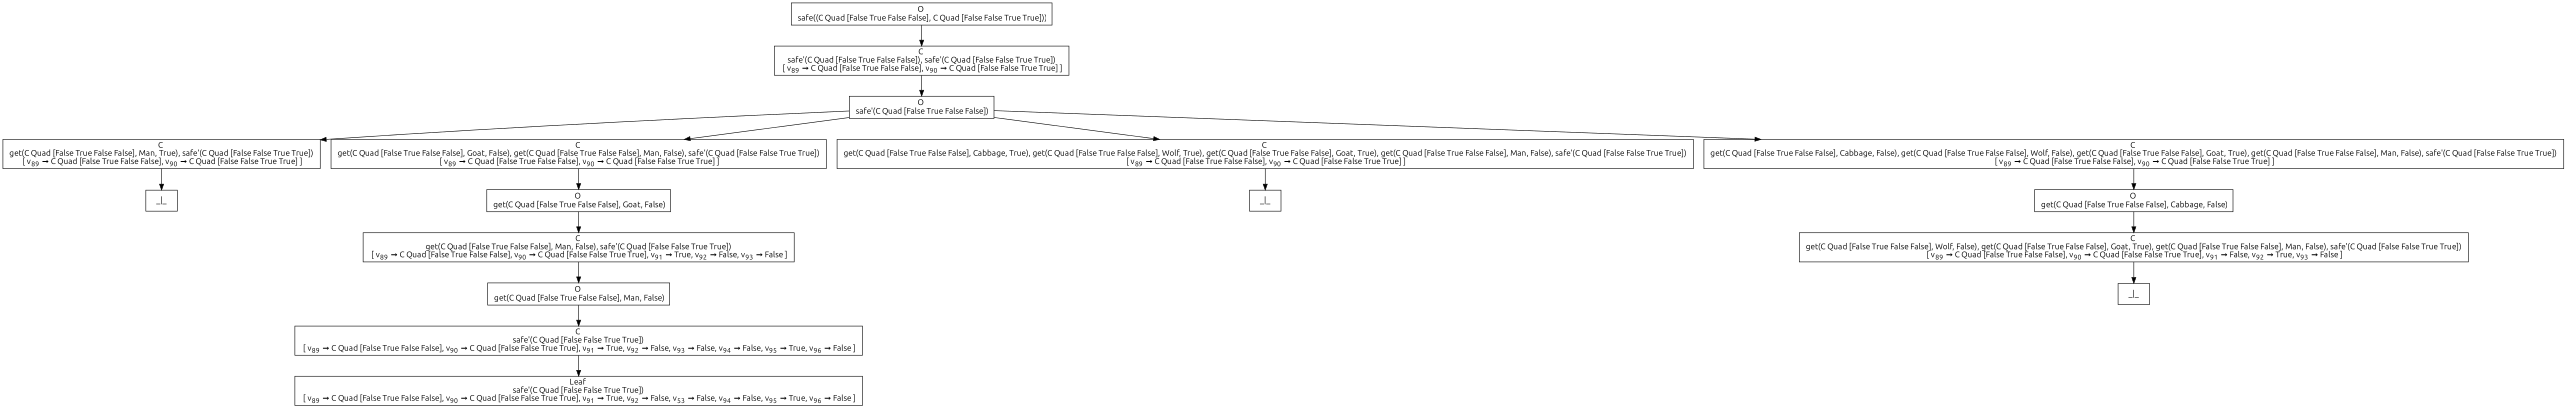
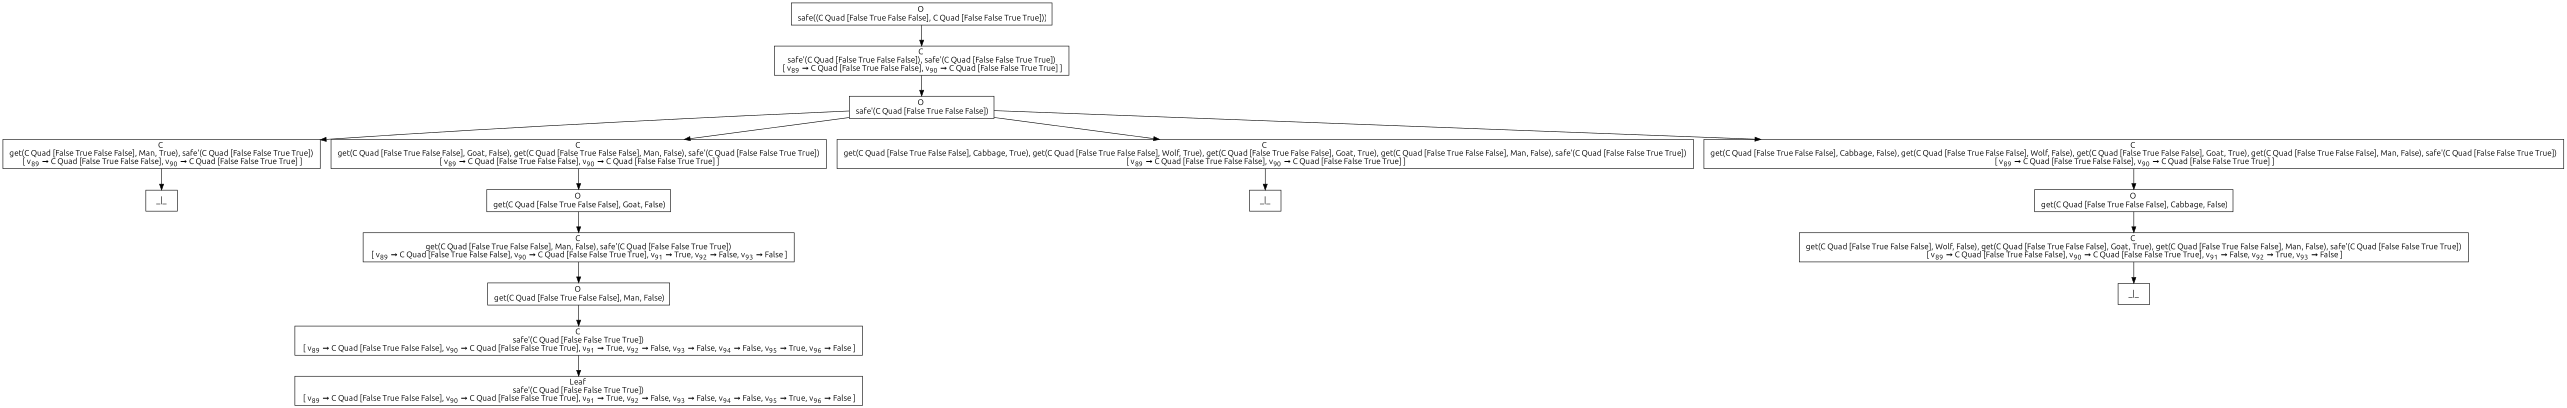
(681, 398) -> (681, 398)
